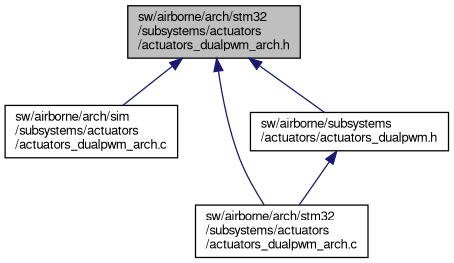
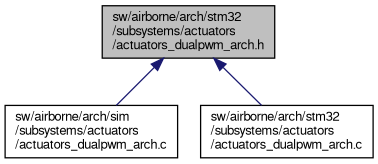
(349, 132) -> none
